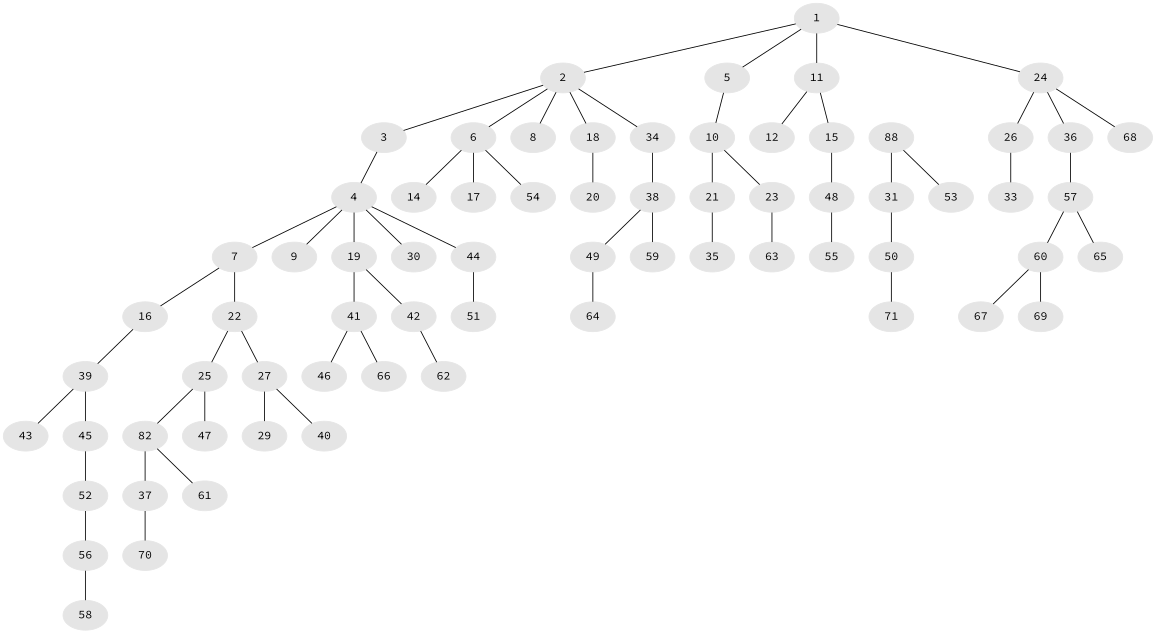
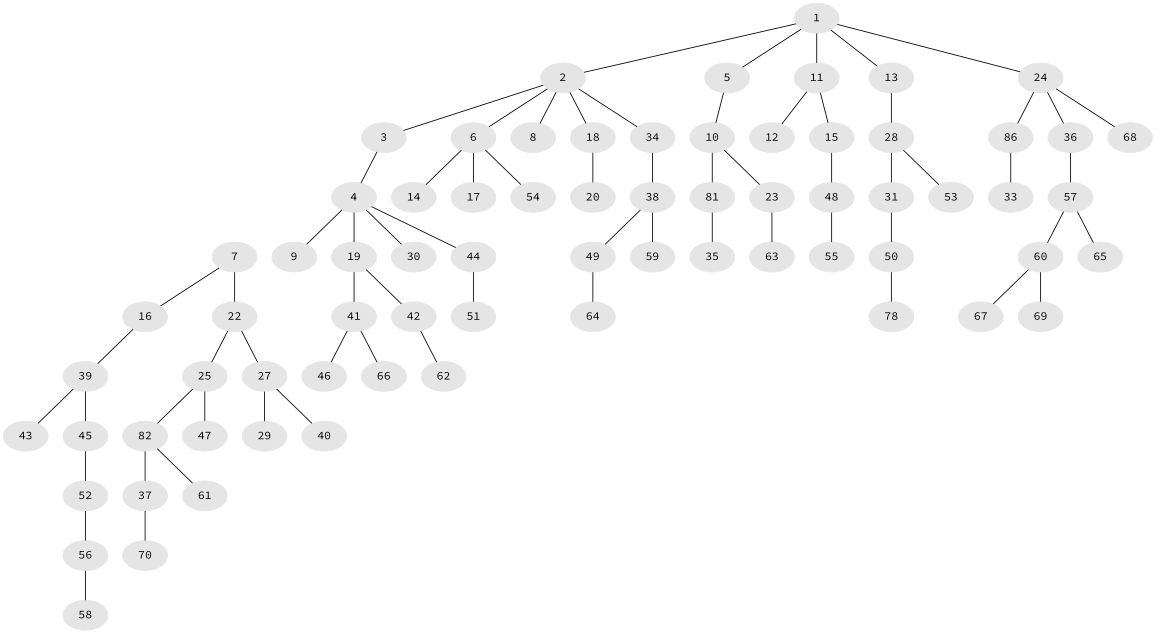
none -> (891, 78)
(891, 138) -> (891, 138)
(1011, 138) -> (1011, 138)
(712, 197) -> (712, 197)
(294, 227) -> none
(891, 317) -> (891, 317)
